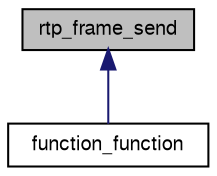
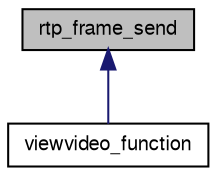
(108, 145) -> (108, 145)
